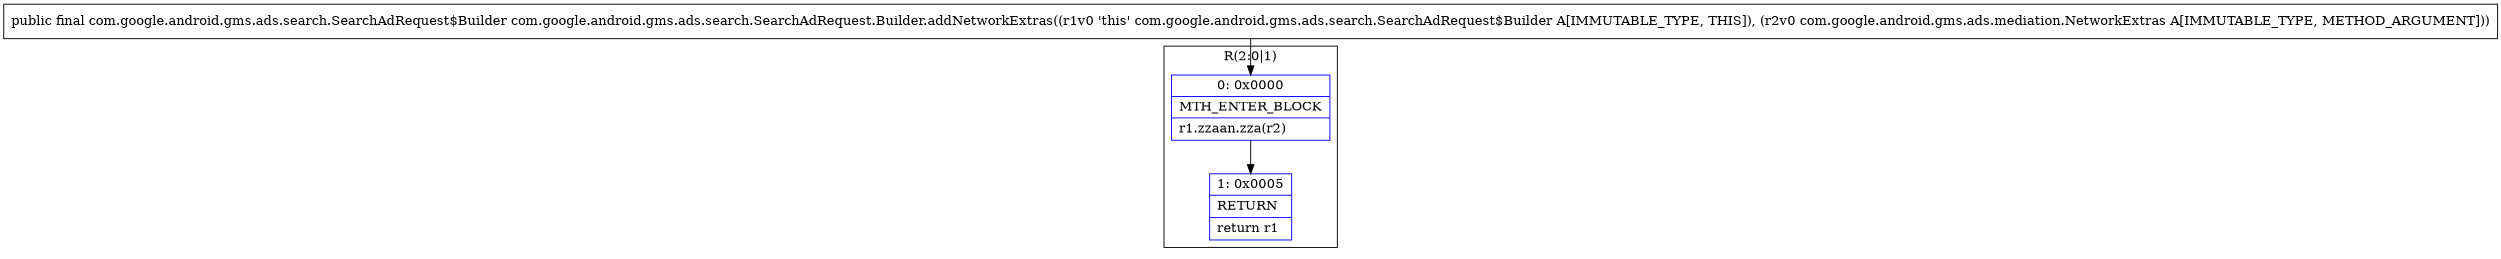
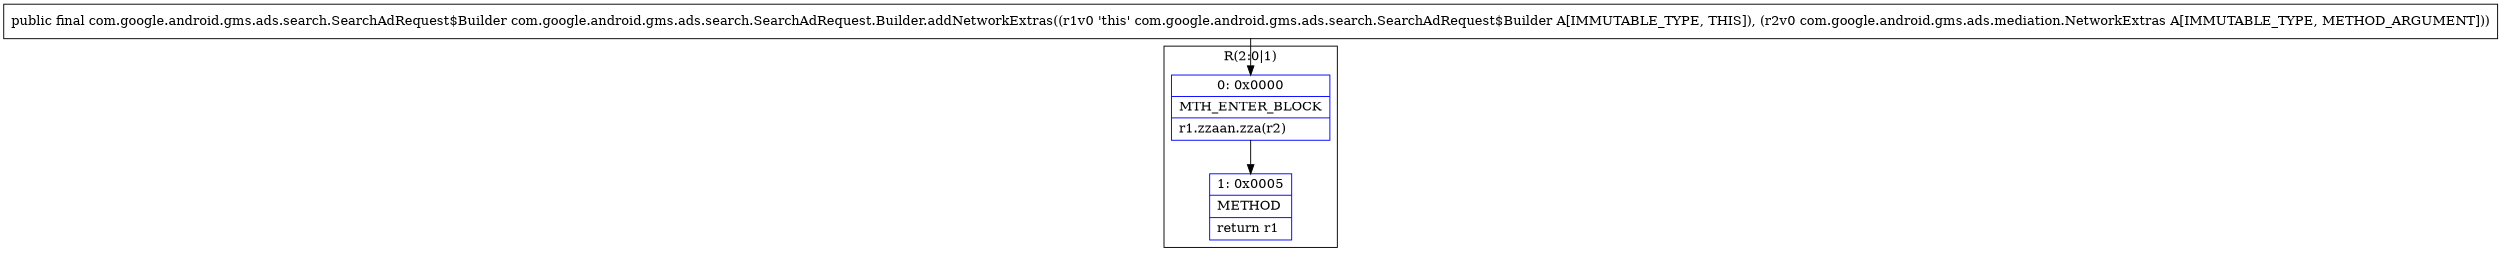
(1247, 206) -> (1249, 206)
